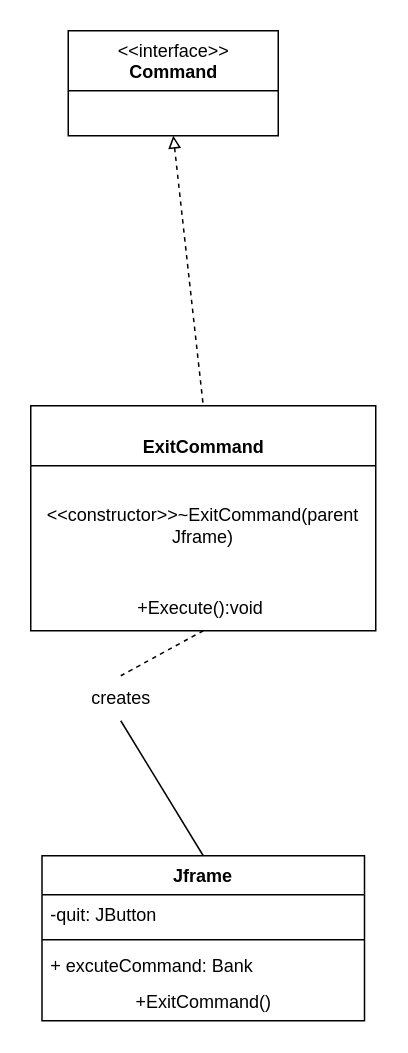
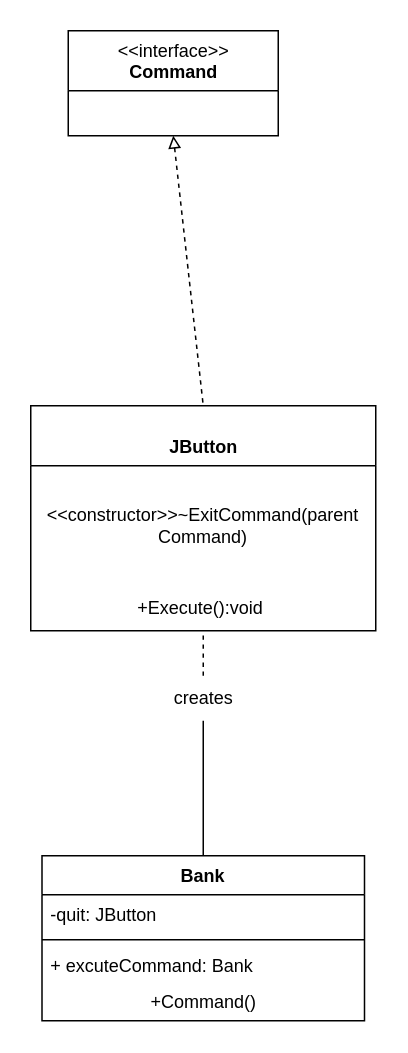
(204, 427) -> (204, 427)
(203, 526) -> (203, 526)
(121, 698) -> (203, 698)
(203, 876) -> (203, 876)
(204, 1003) -> (204, 1003)
